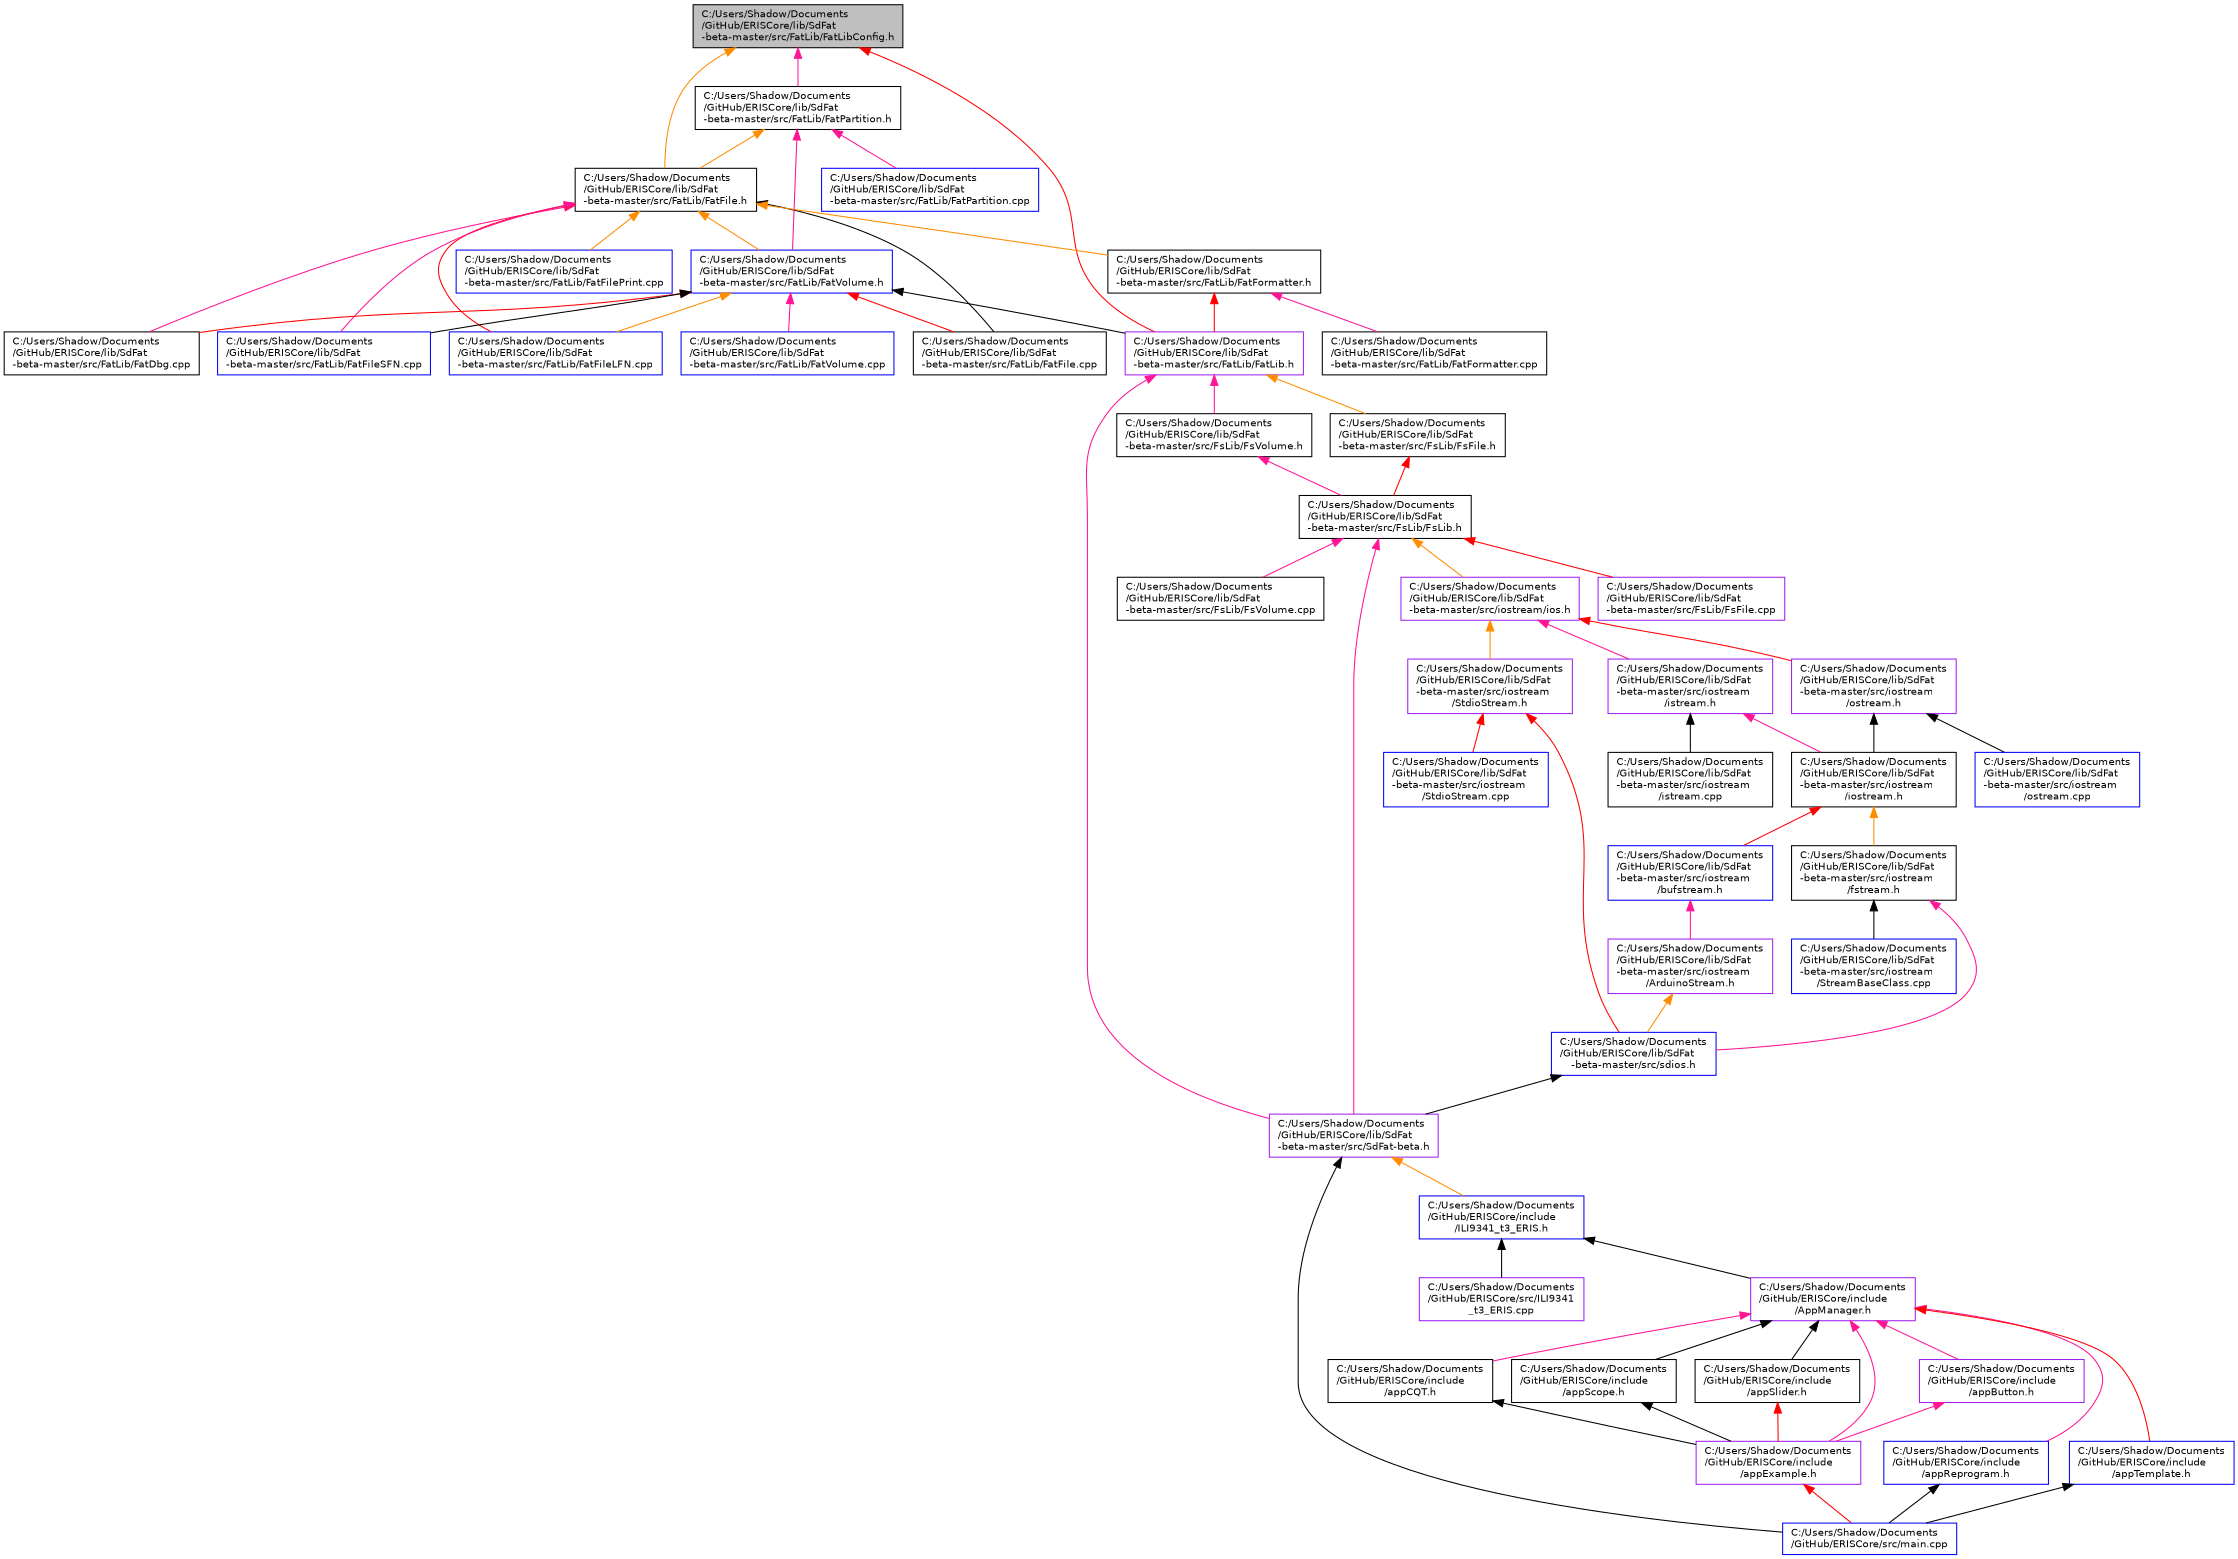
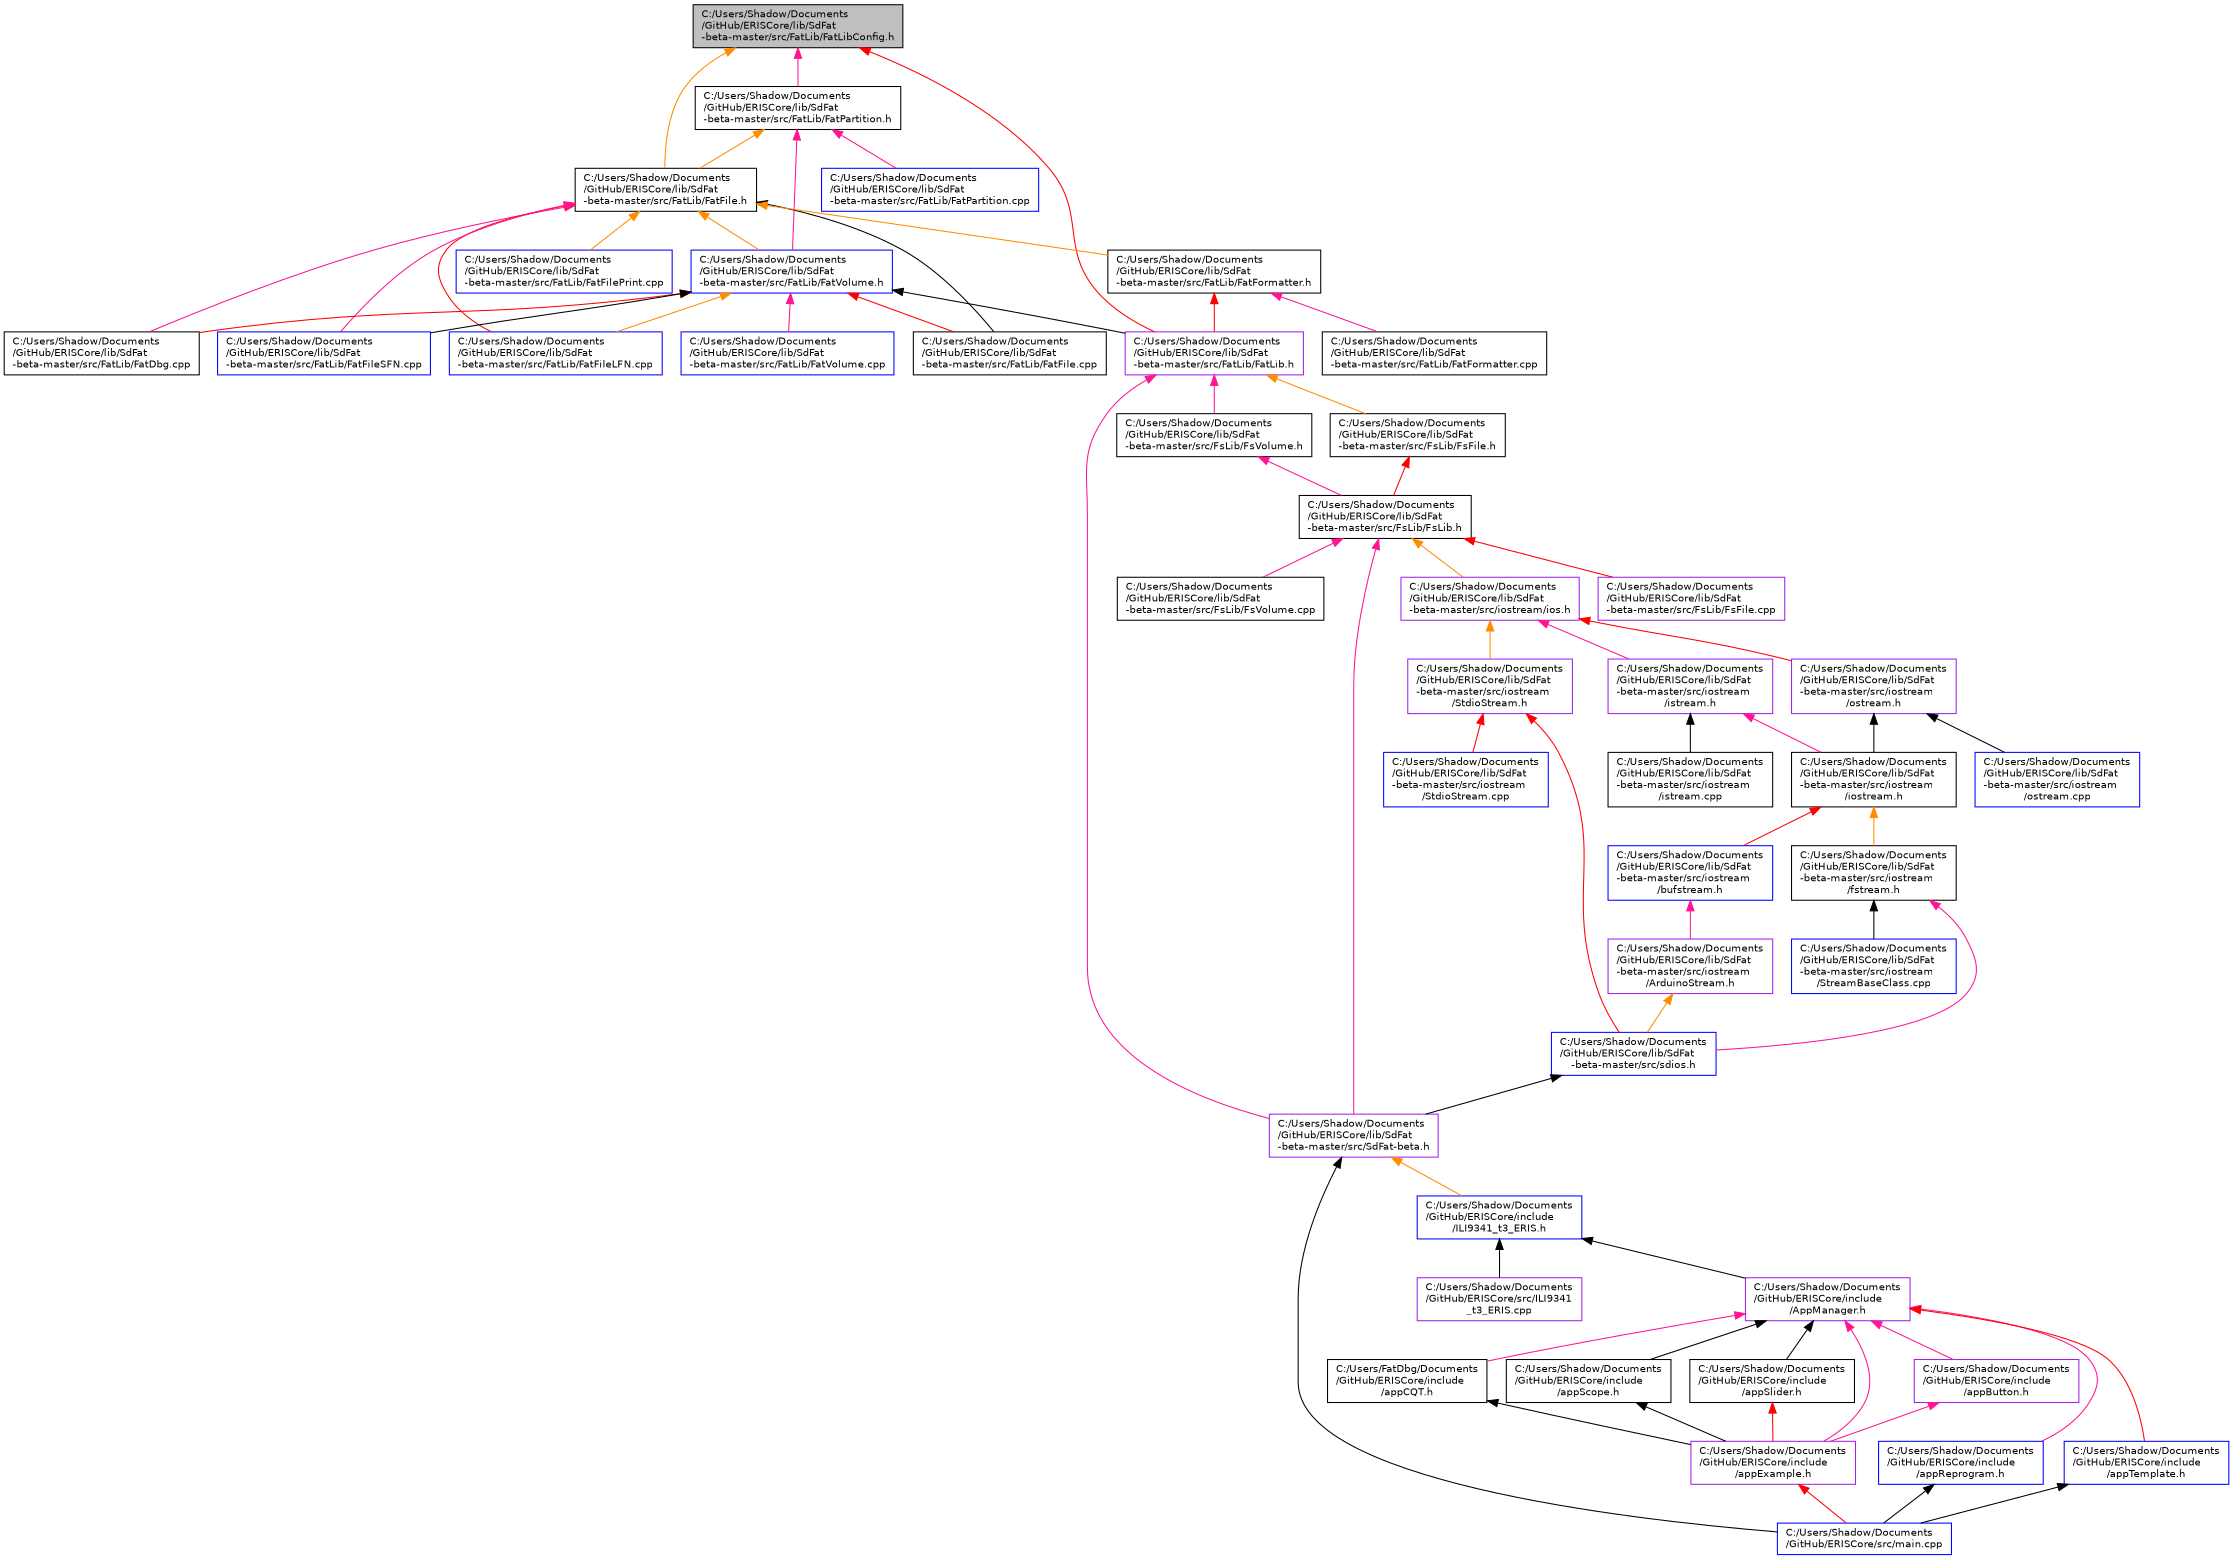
(1410, 1381) -> (1407, 1381)
